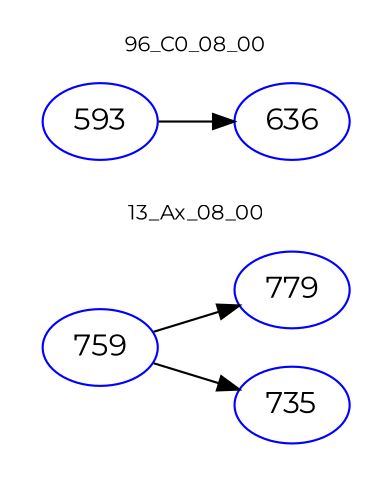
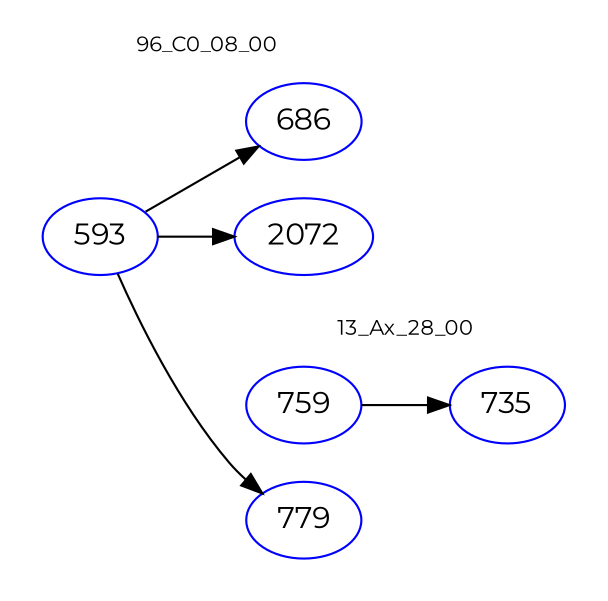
(292, 122) -> (304, 122)
(196, 214) -> (406, 329)
none -> (304, 237)
(186, 322) -> (173, 382)
